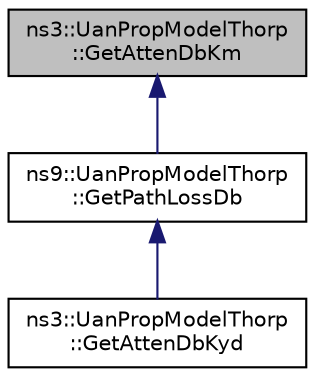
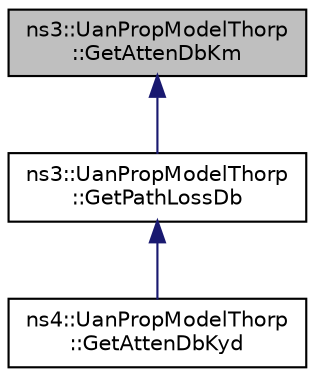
(157, 187) -> (157, 187)
(157, 333) -> (157, 333)
